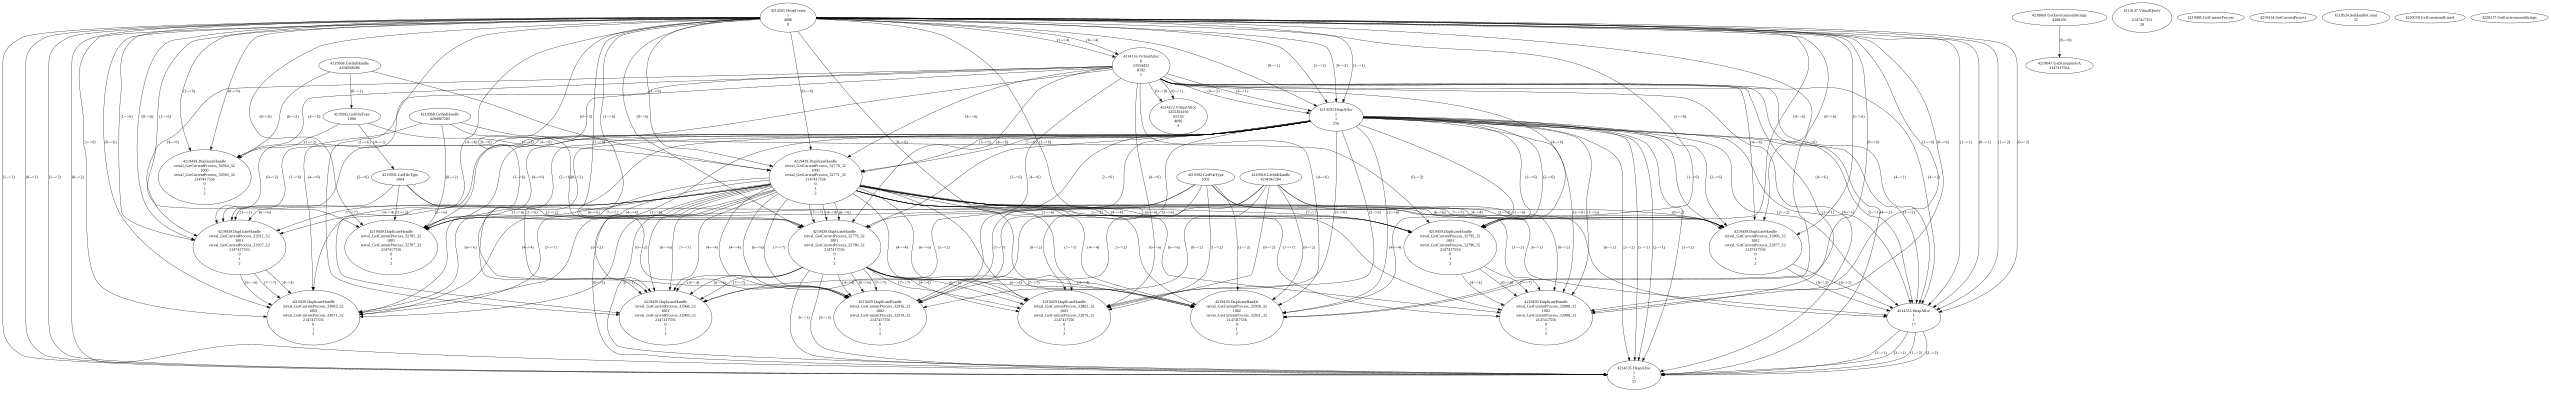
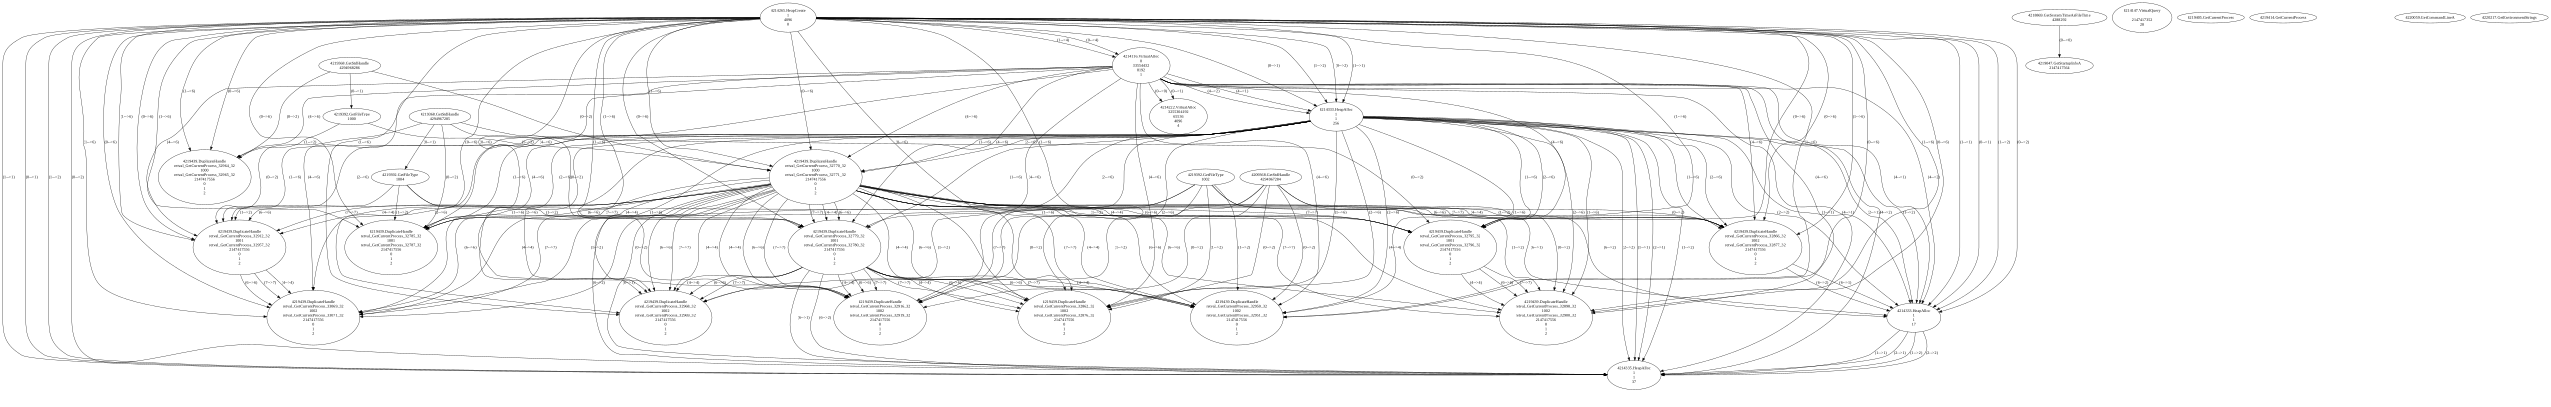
(2059, 18) -> (2059, 18)
(2356, 18) -> none
(373, 144) -> (421, 143)
(1271, 177) -> (1271, 177)
